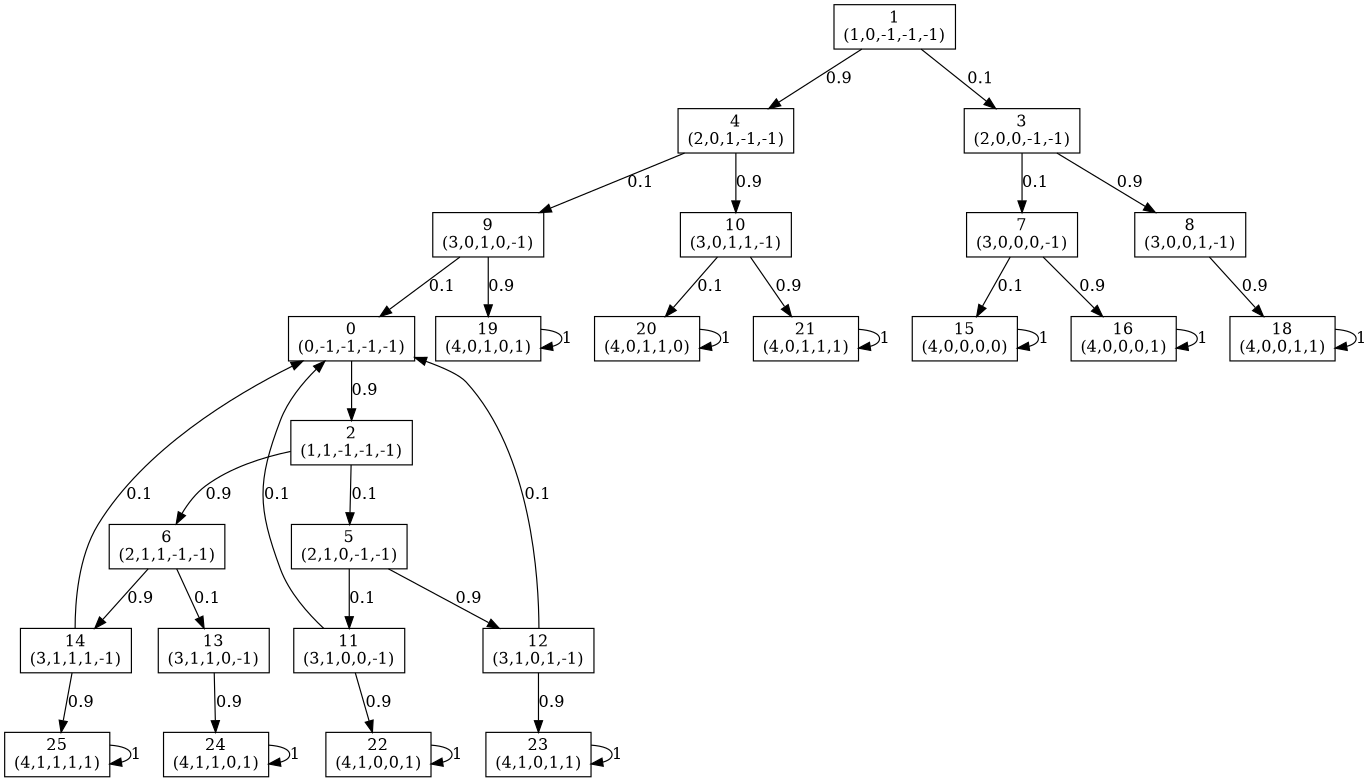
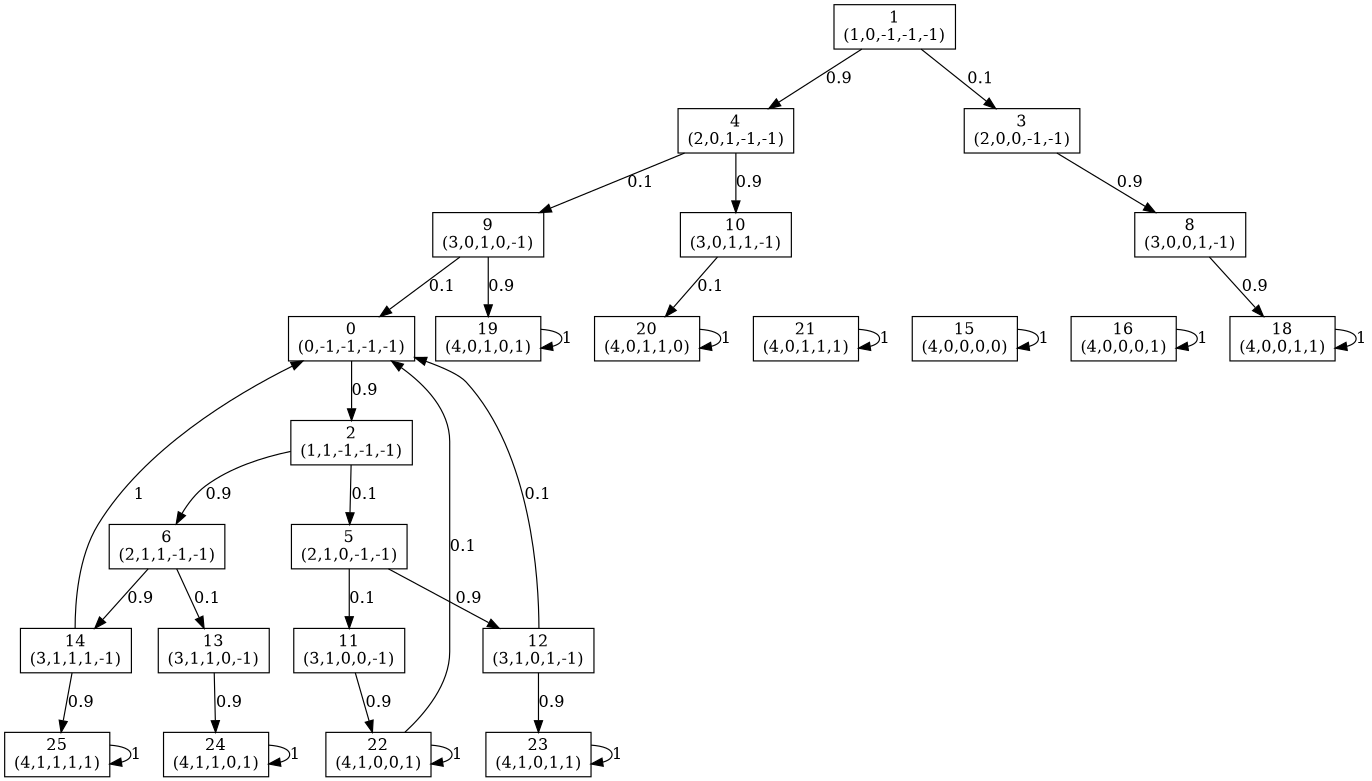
(1022, 235) -> none
(767, 282) -> none
(140, 495) -> (140, 495)
(263, 500) -> (450, 548)
